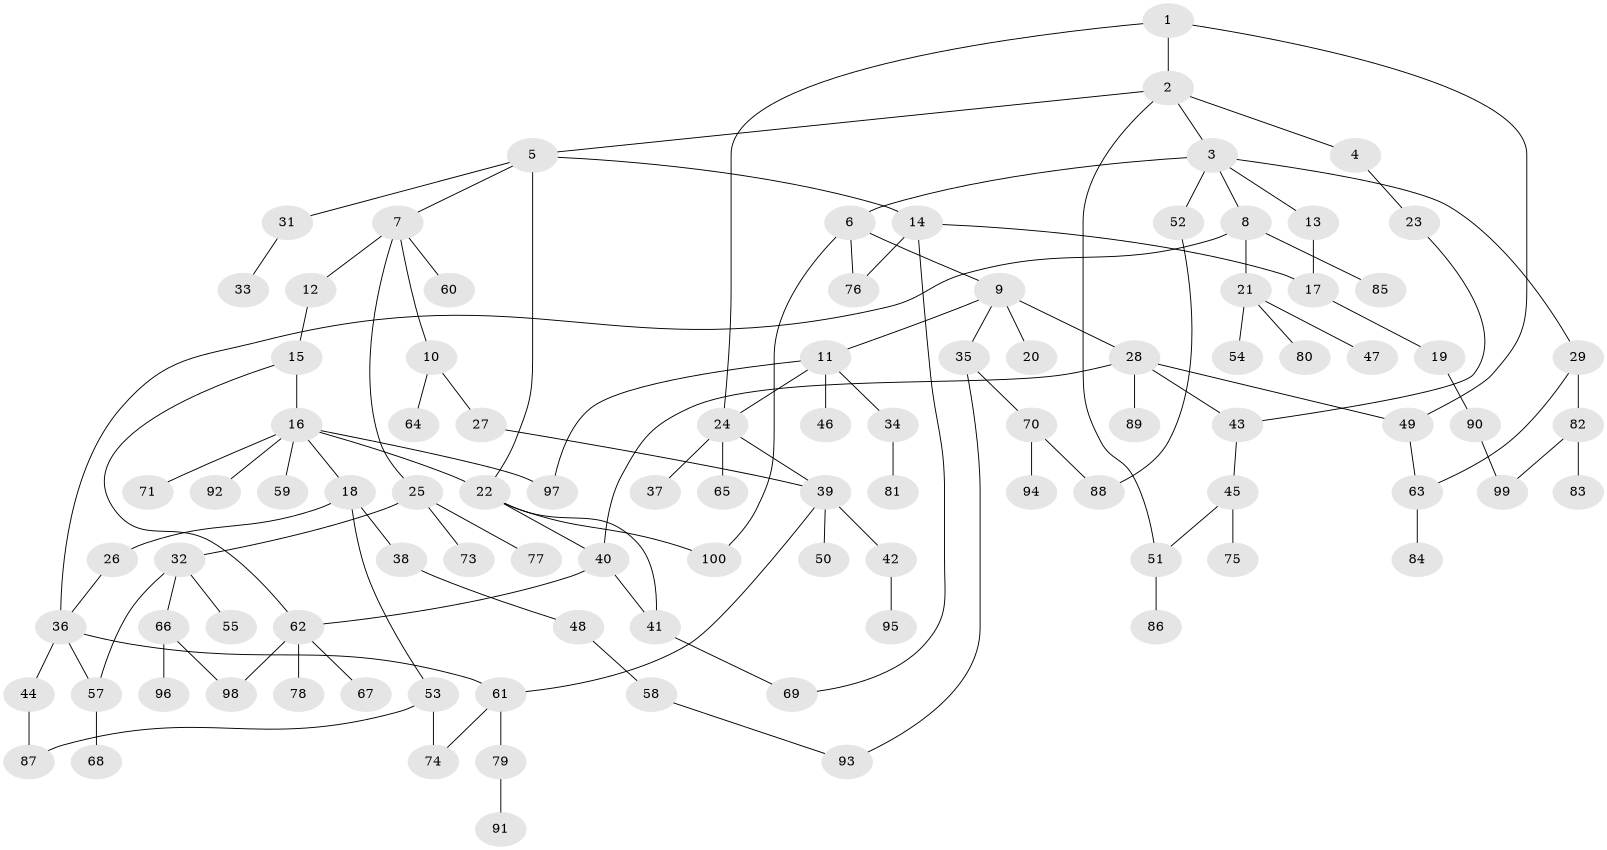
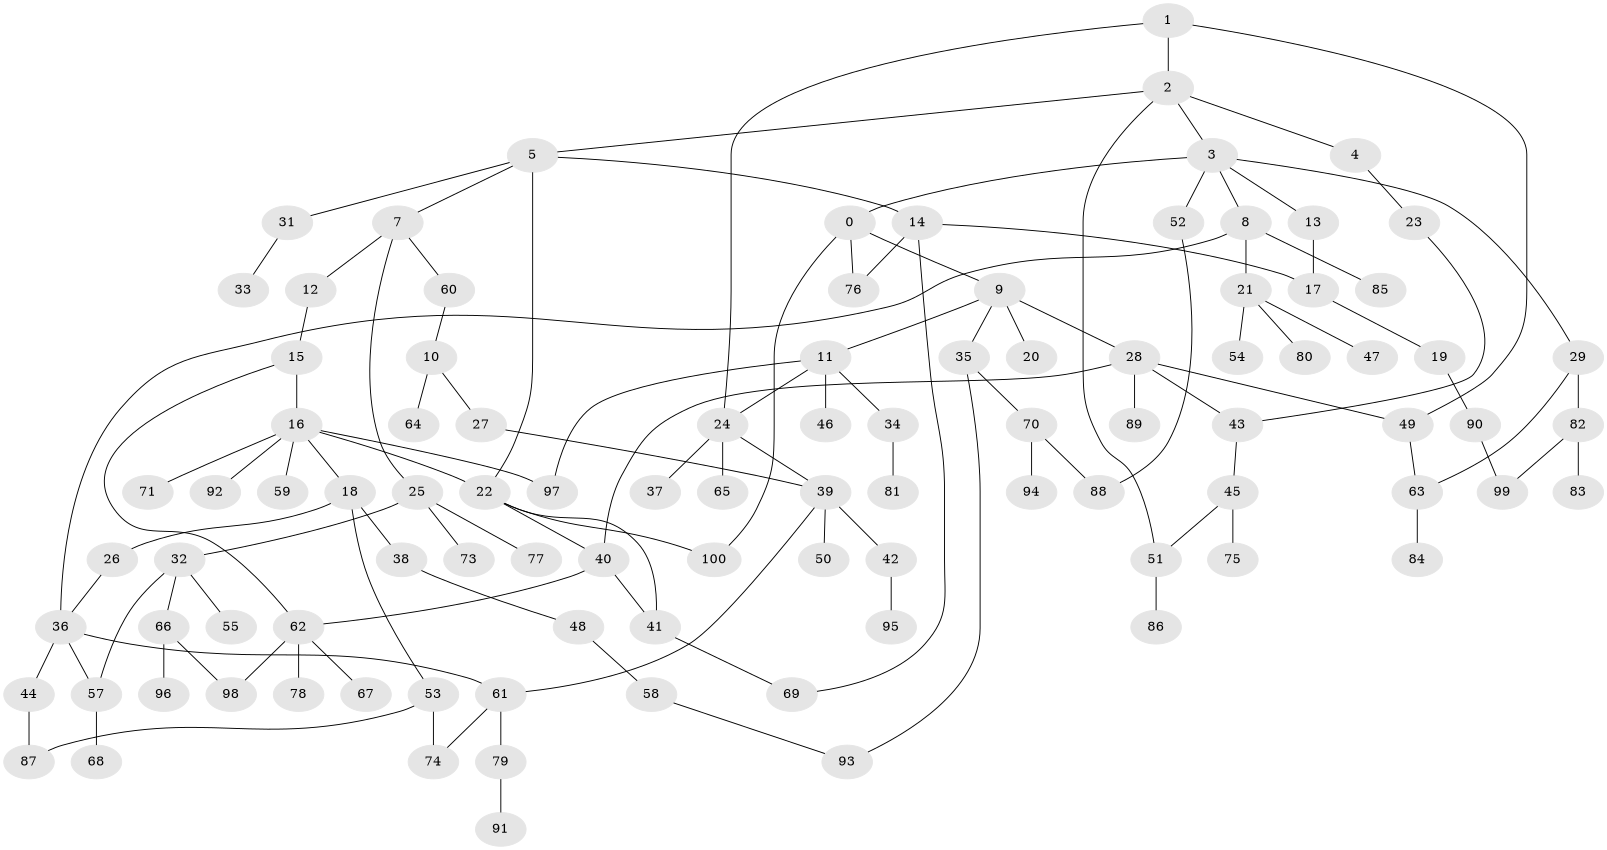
(850, 223) -> (850, 223)
(412, 291) -> (440, 324)
